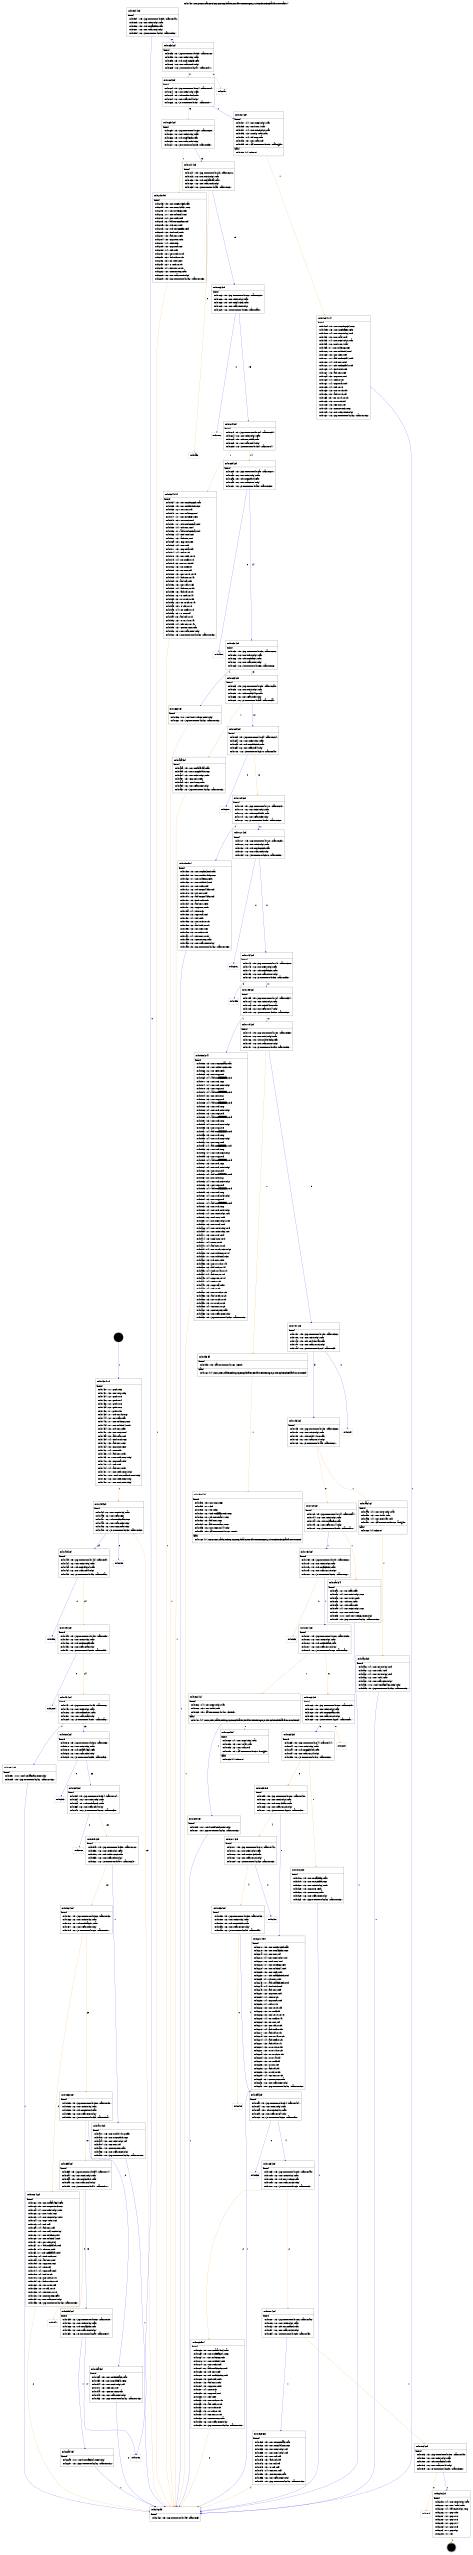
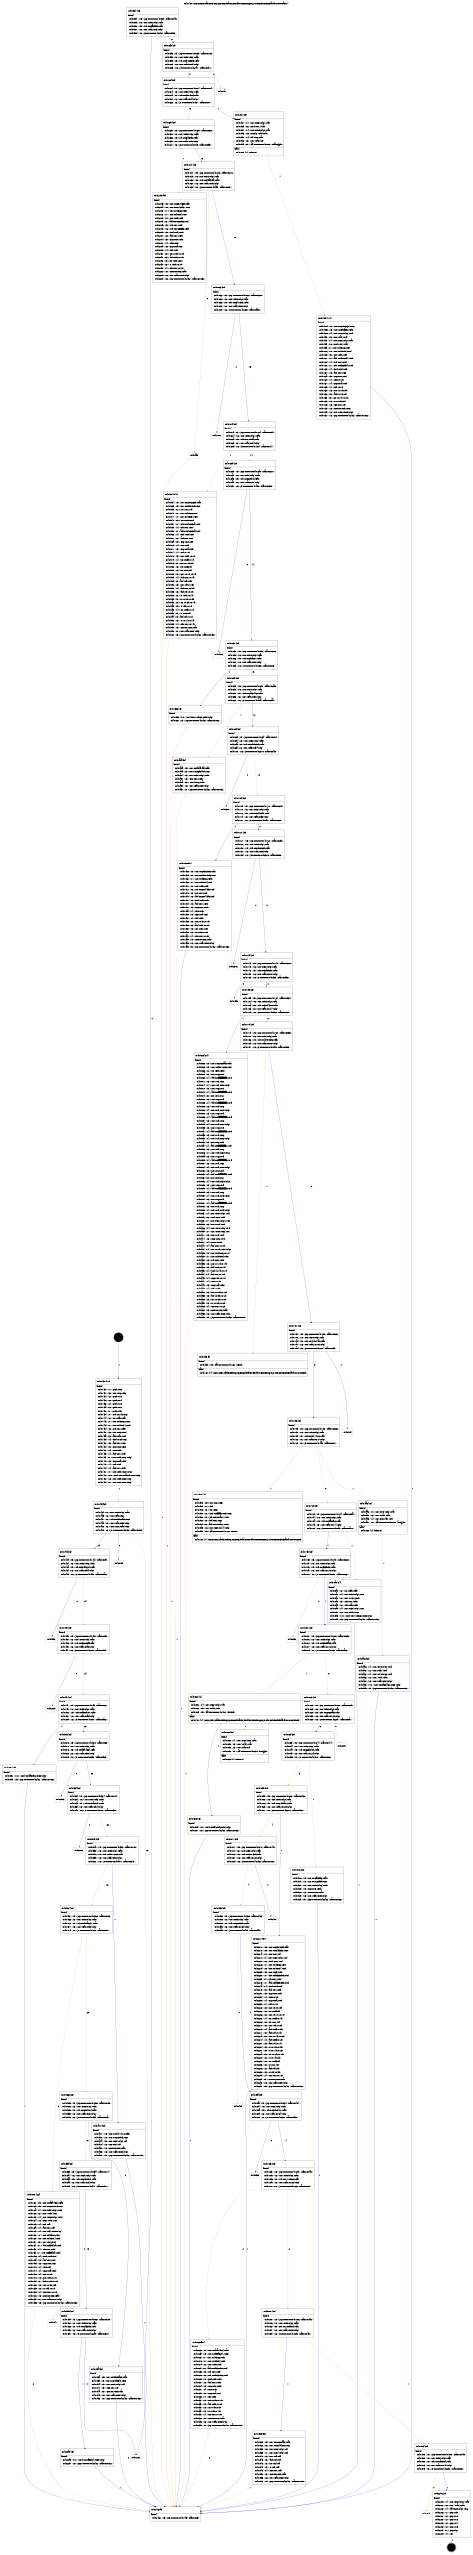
(156, 1395) -> (162, 1478)
(250, 1434) -> (285, 1469)
